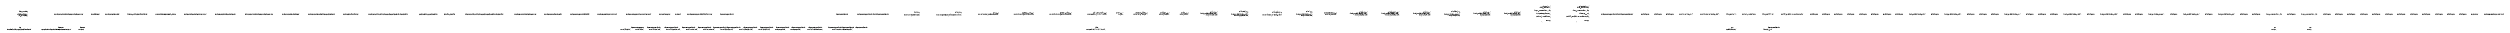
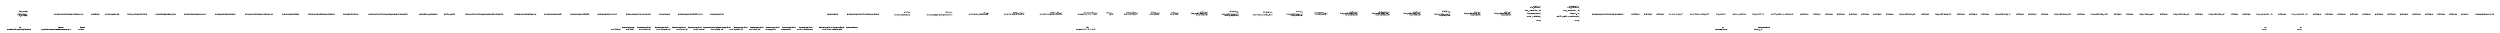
(678, 14) -> none
(1731, 29) -> (1721, 29)
